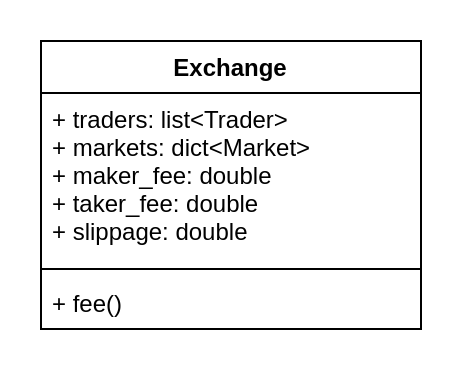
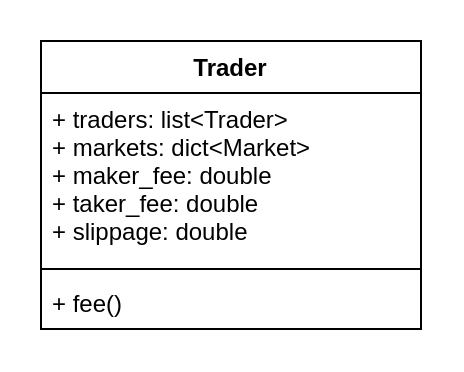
(230, 68) -> (230, 68)
